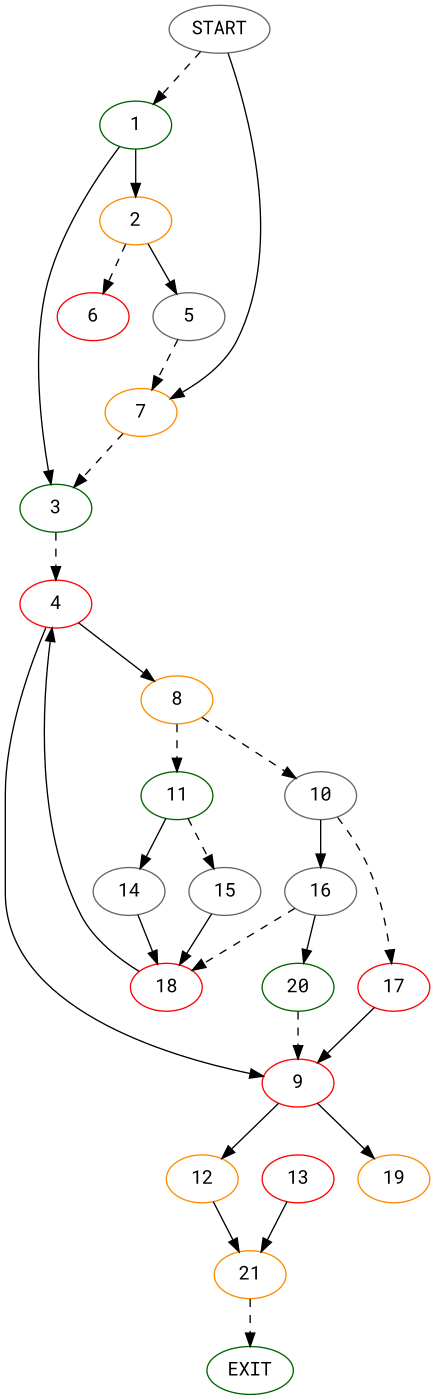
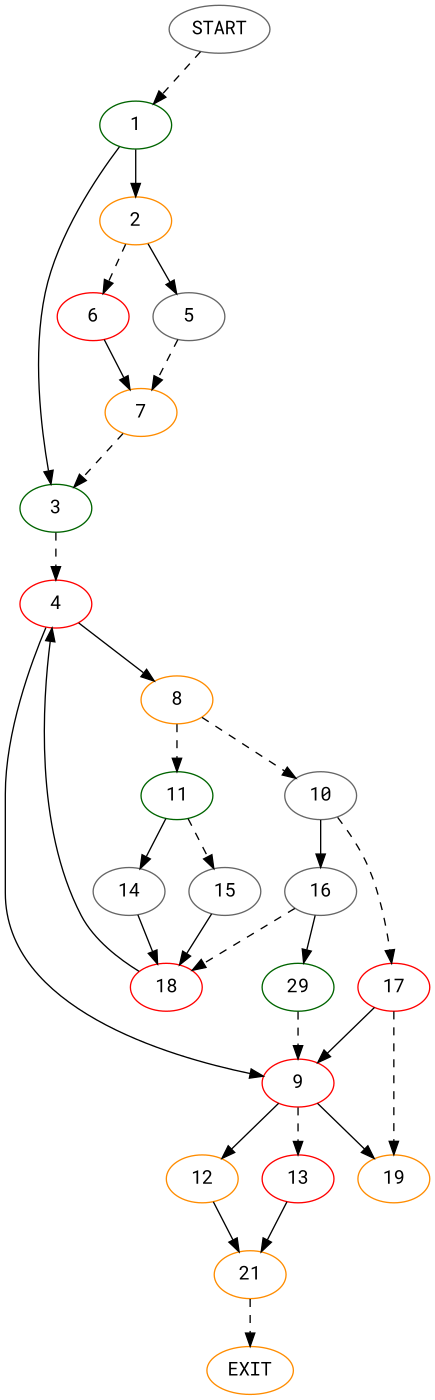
(260, 235) -> (114, 359)
(298, 987) -> (298, 987)
none -> (394, 1076)
none -> (298, 1124)
(250, 1370) -> (250, 1370)
